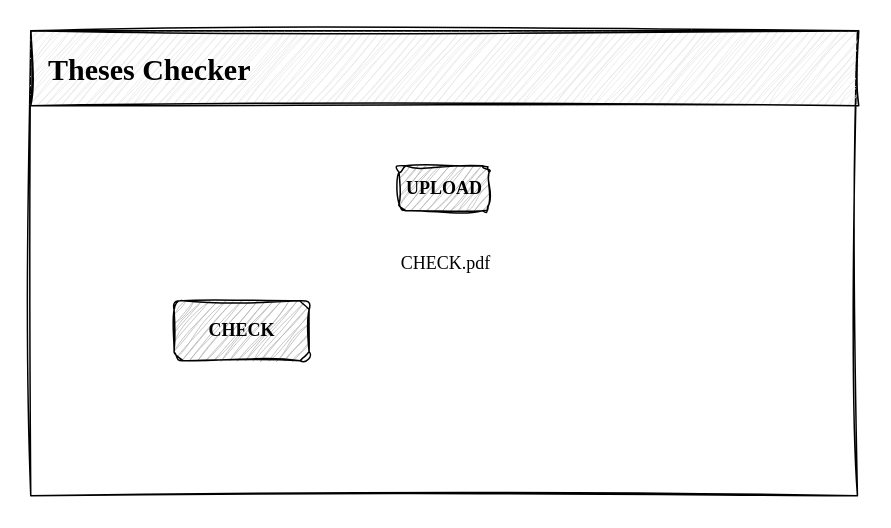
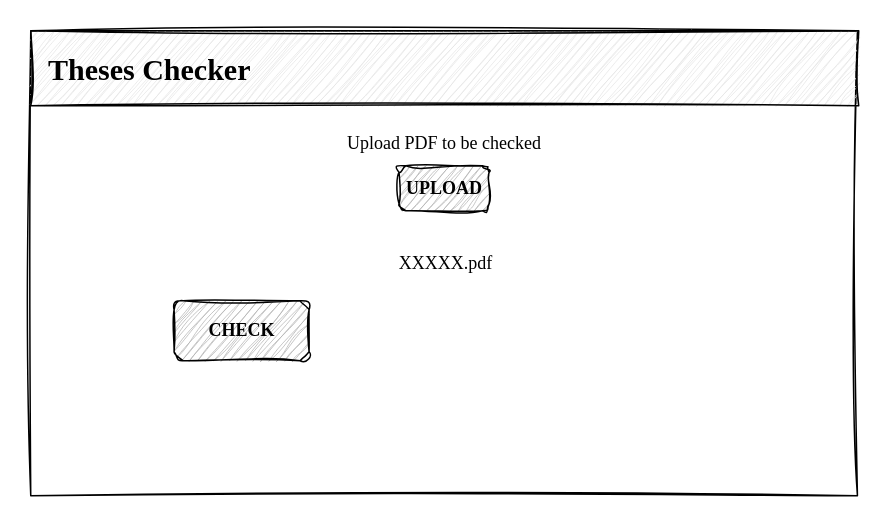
none -> (444, 143)
(446, 263) -> (446, 263)
